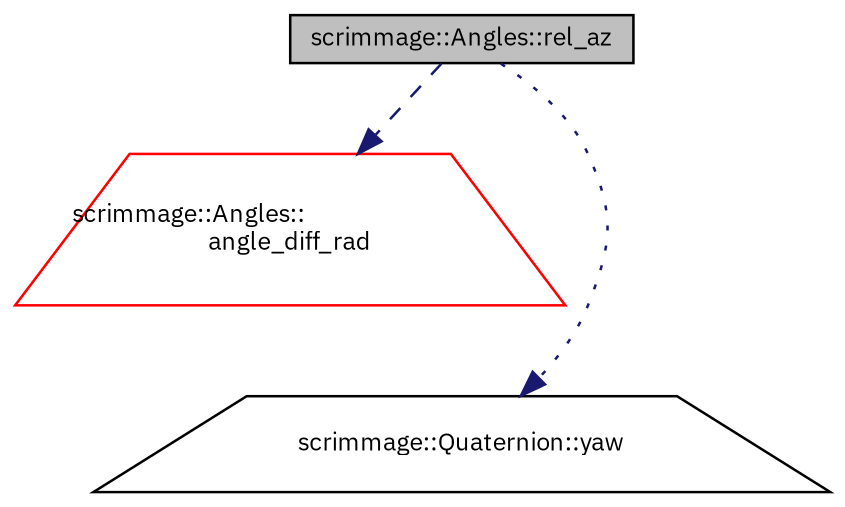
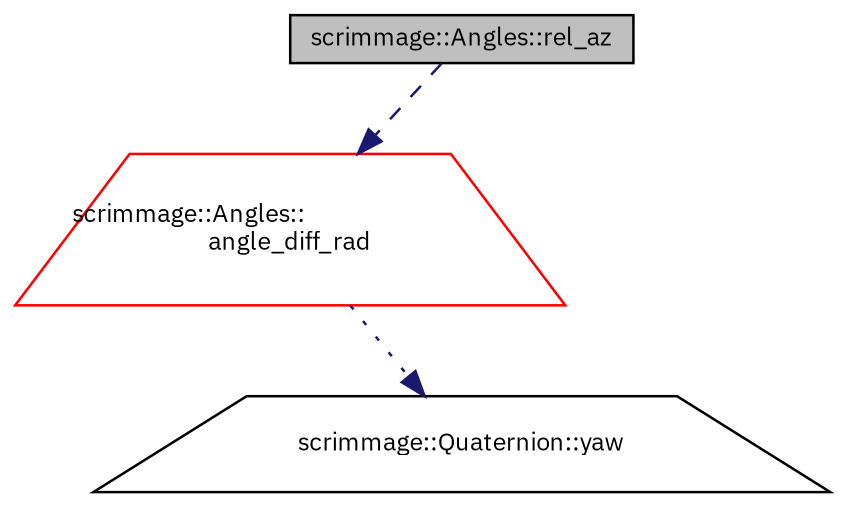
(606, 210) -> (379, 341)
